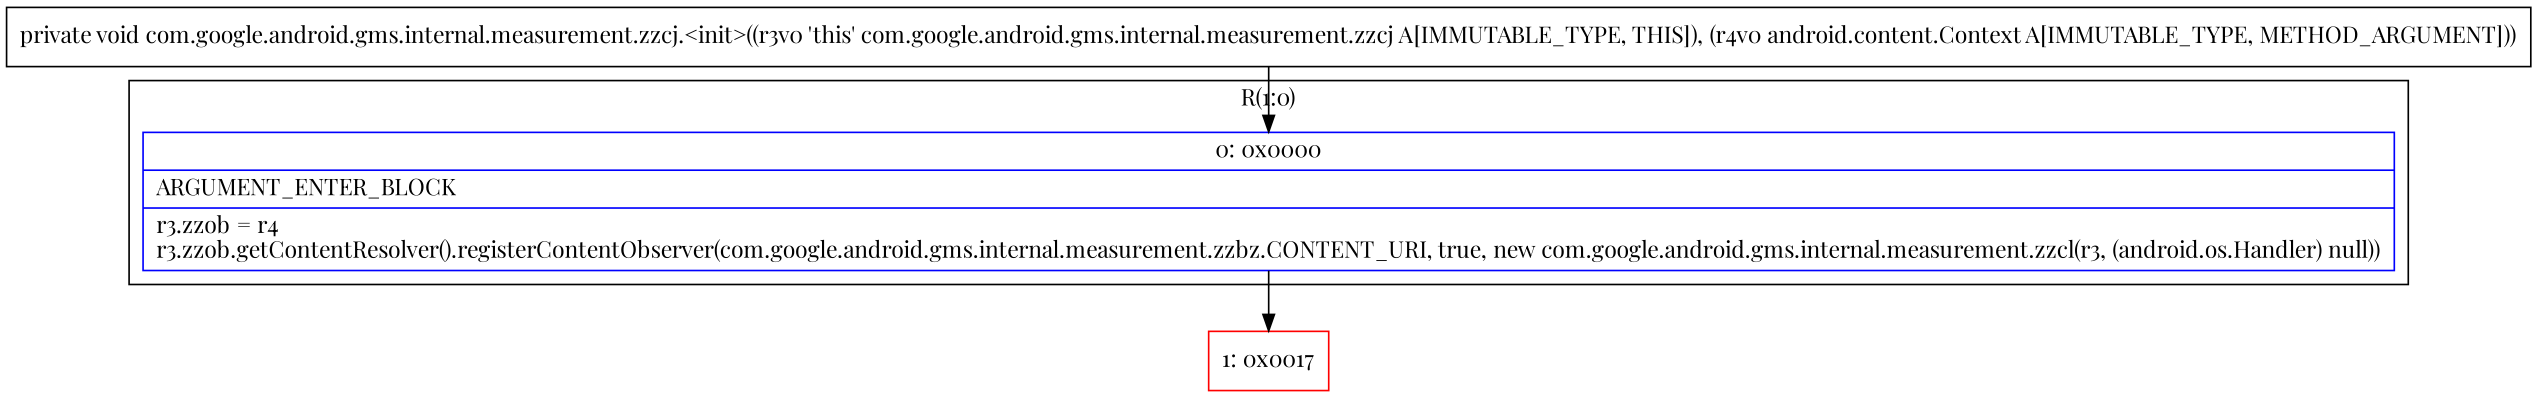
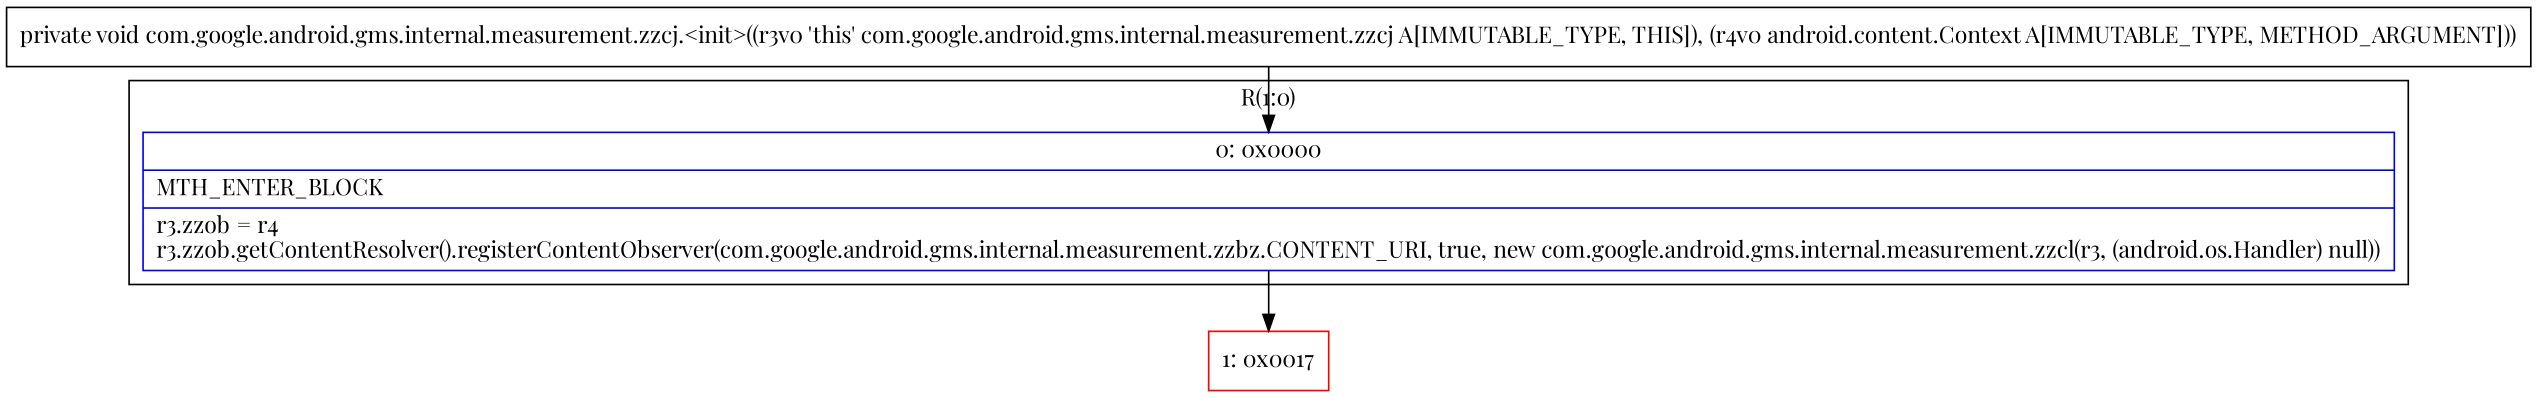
(307, 188) -> (271, 188)
